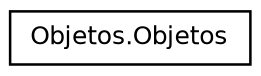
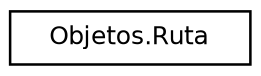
(130, 38) -> (130, 38)
